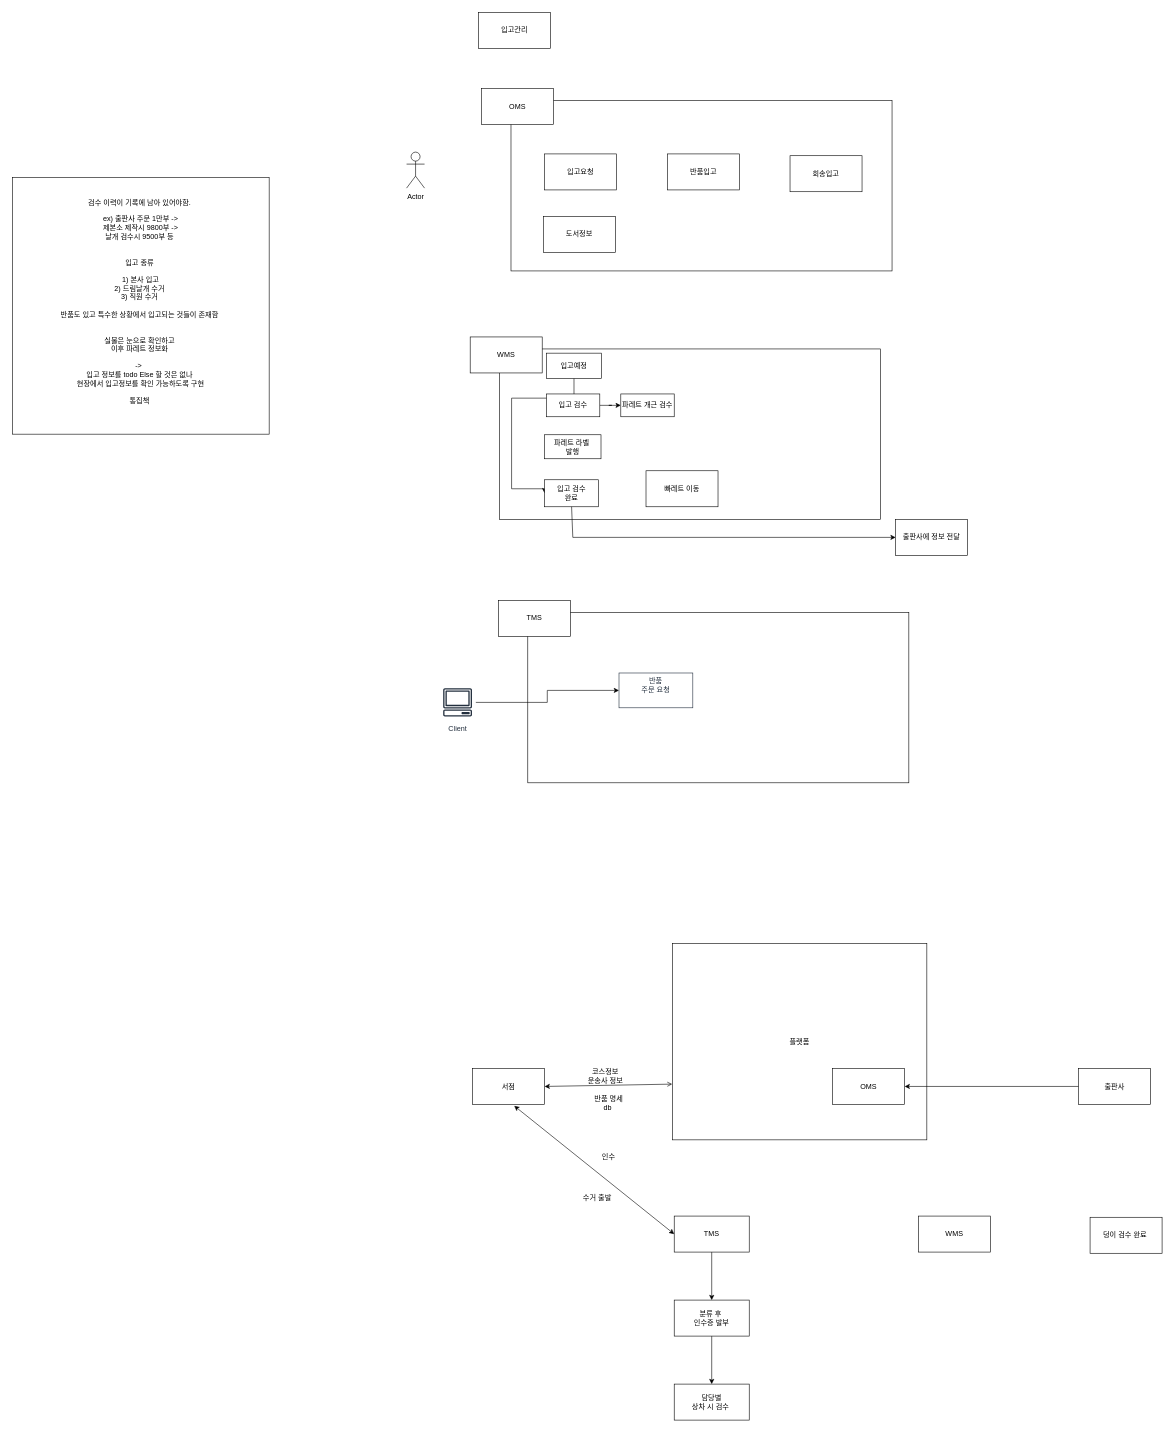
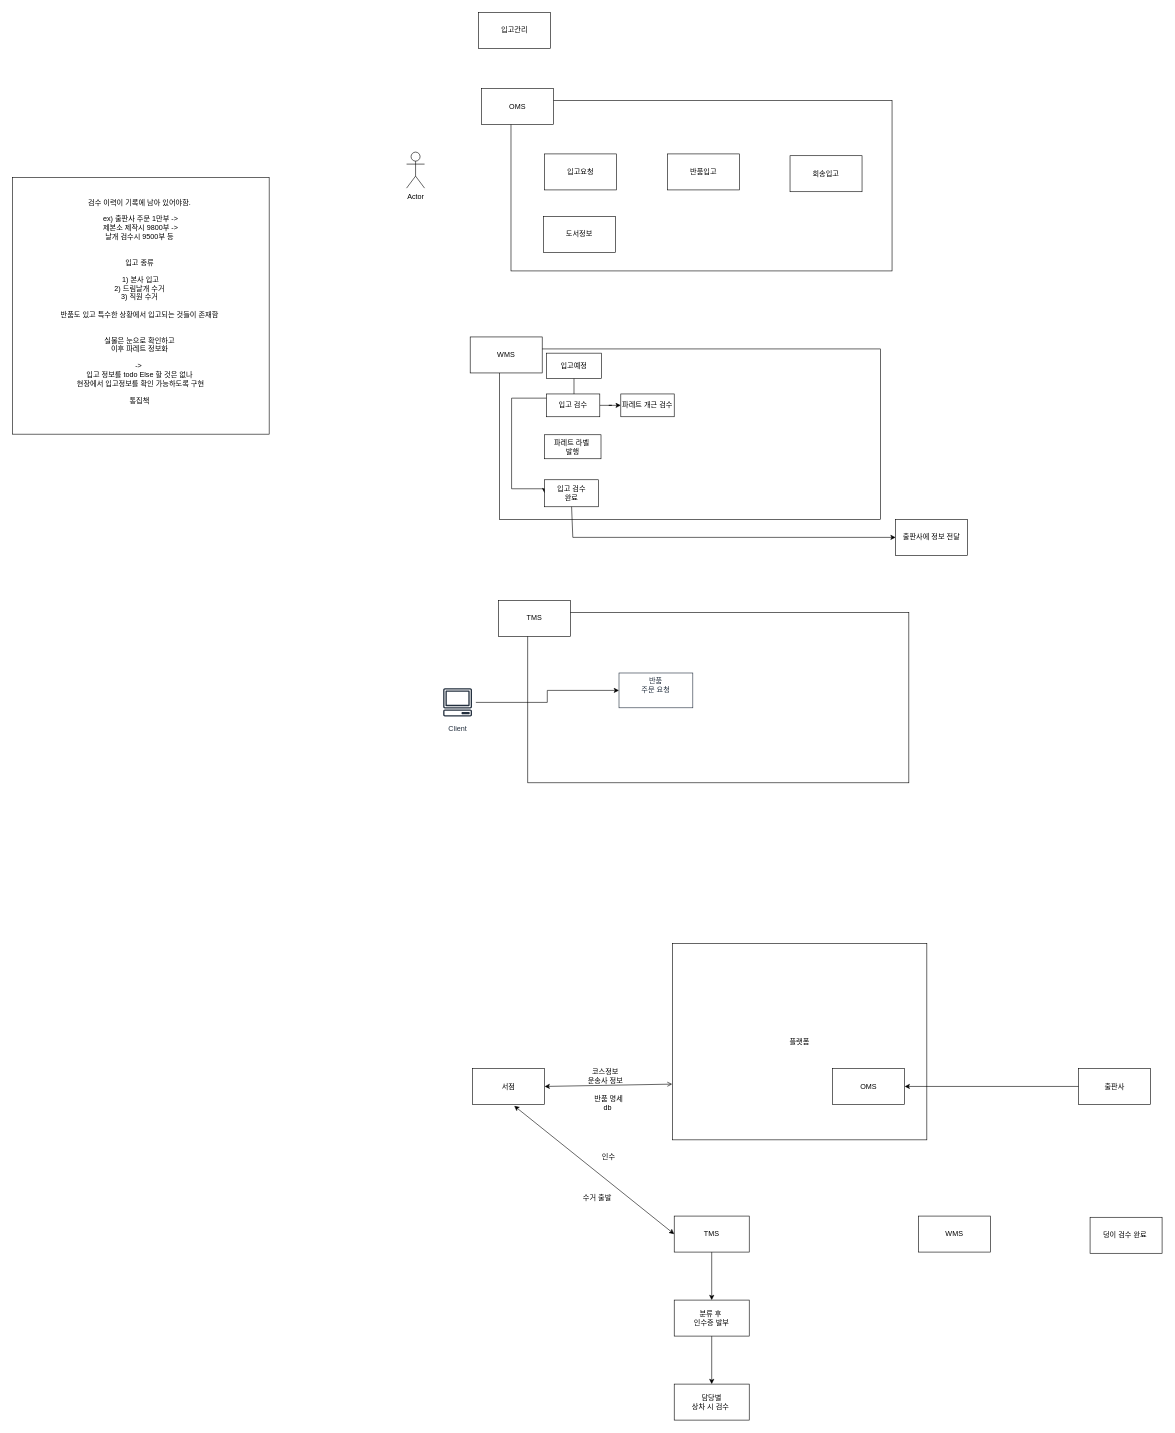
(682, 489) -> none
